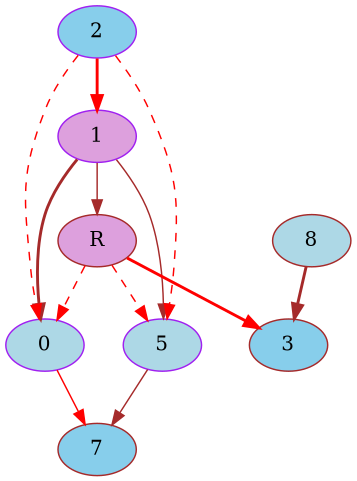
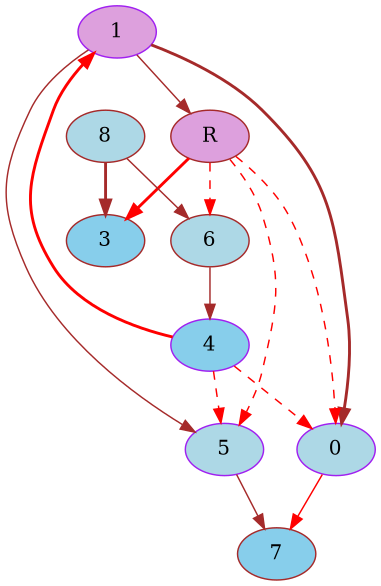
(97, 32) -> (210, 345)
none -> (210, 241)
